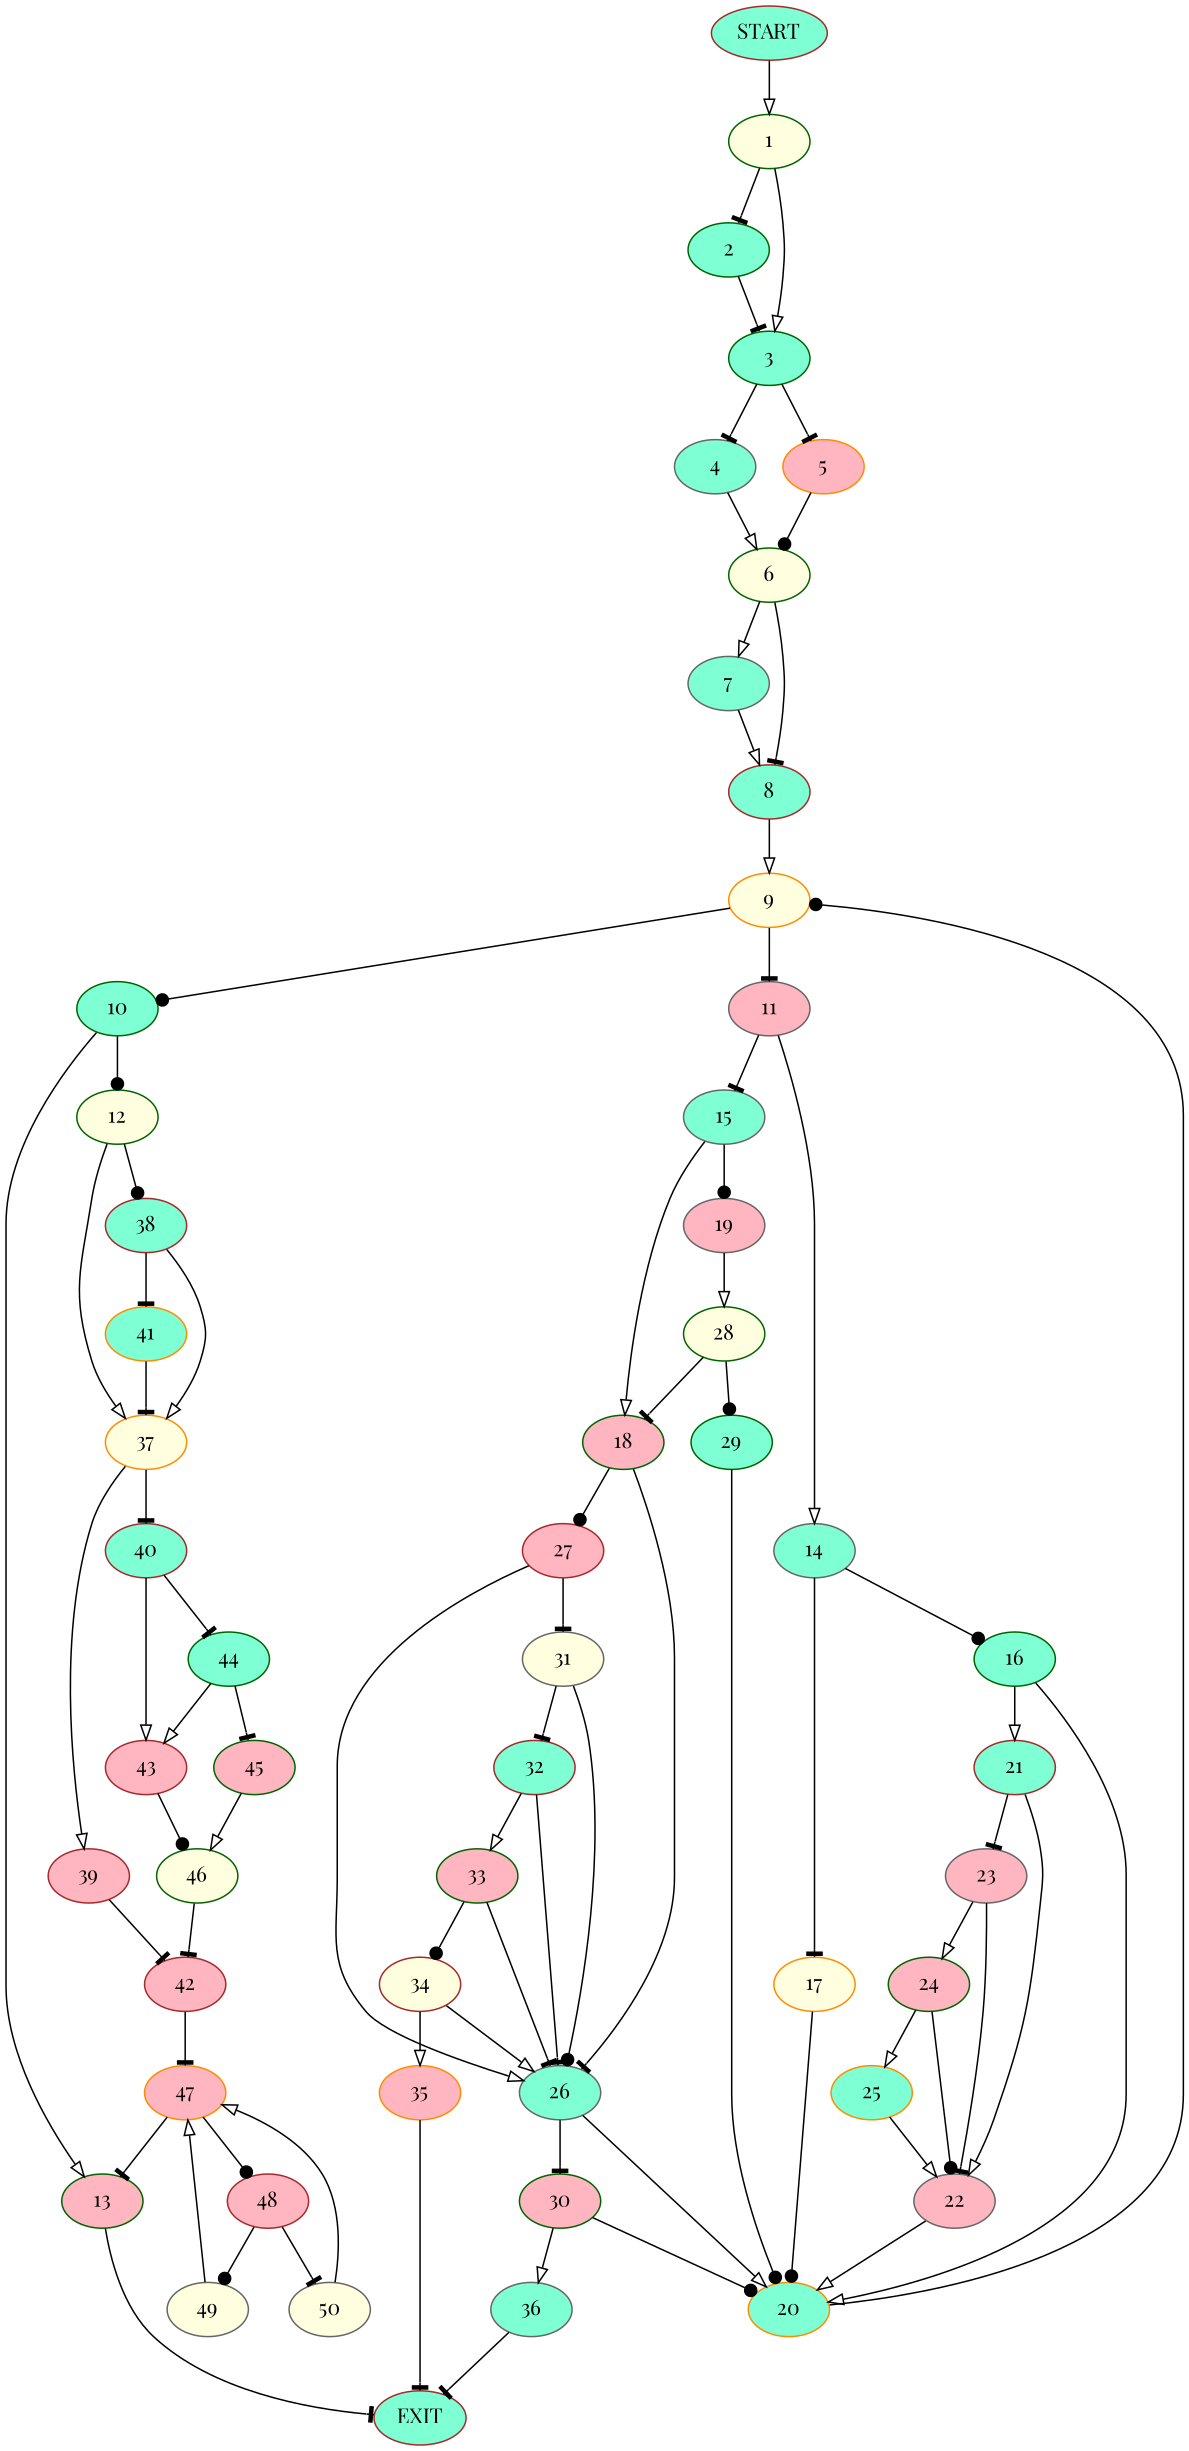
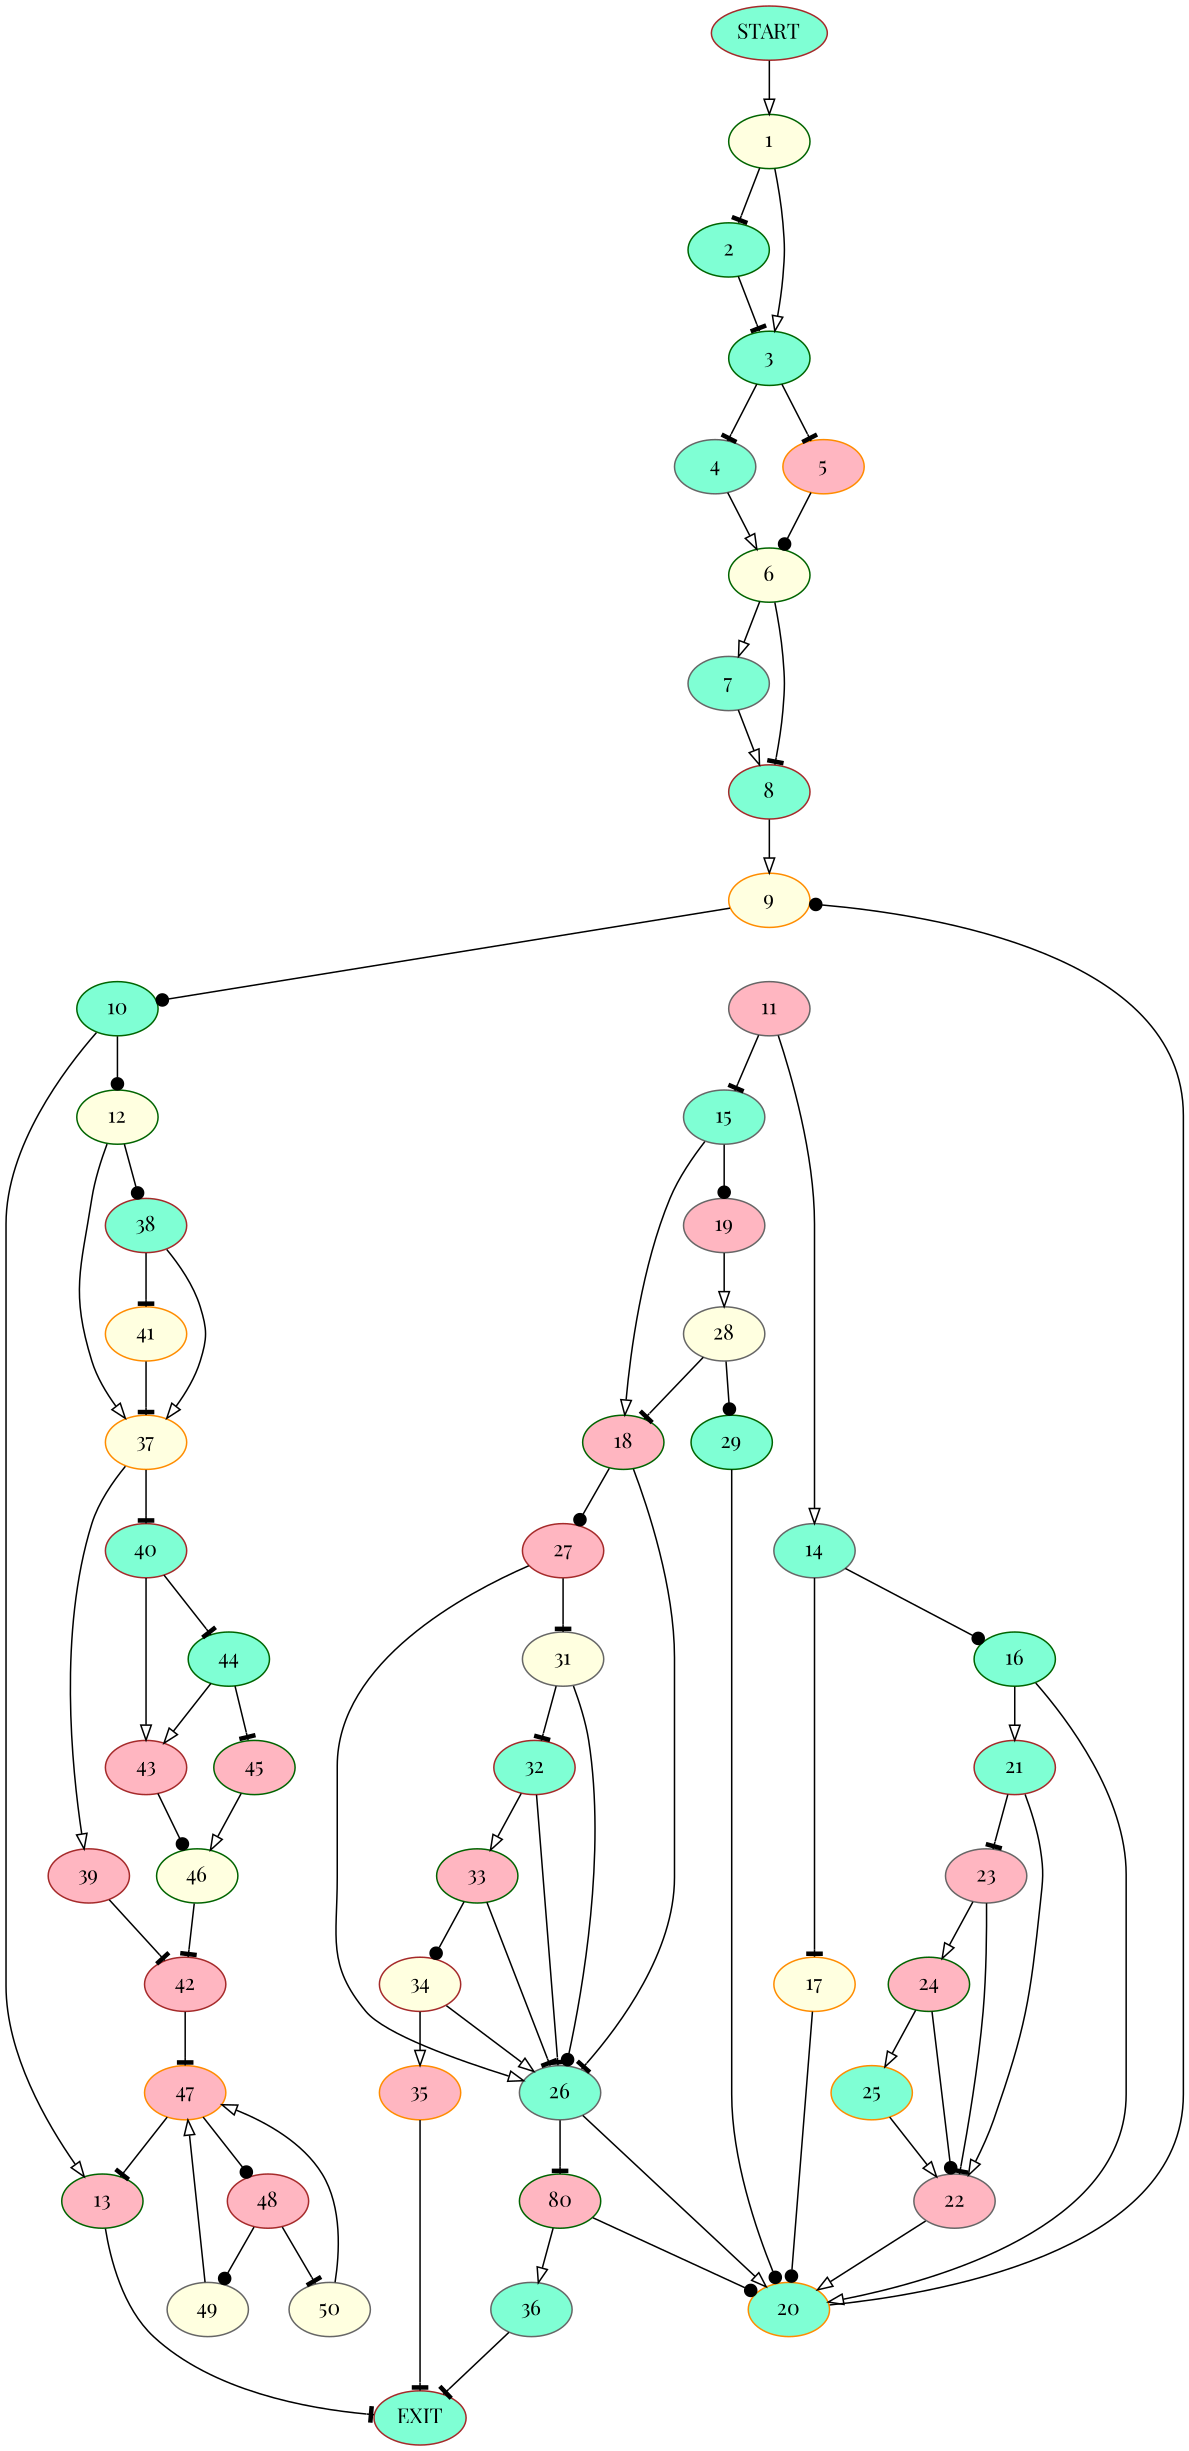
(769, 951) -> none
(146, 1334) -> (146, 1334)
(724, 1334) -> (724, 1334)
(560, 2201) -> (560, 2201)
